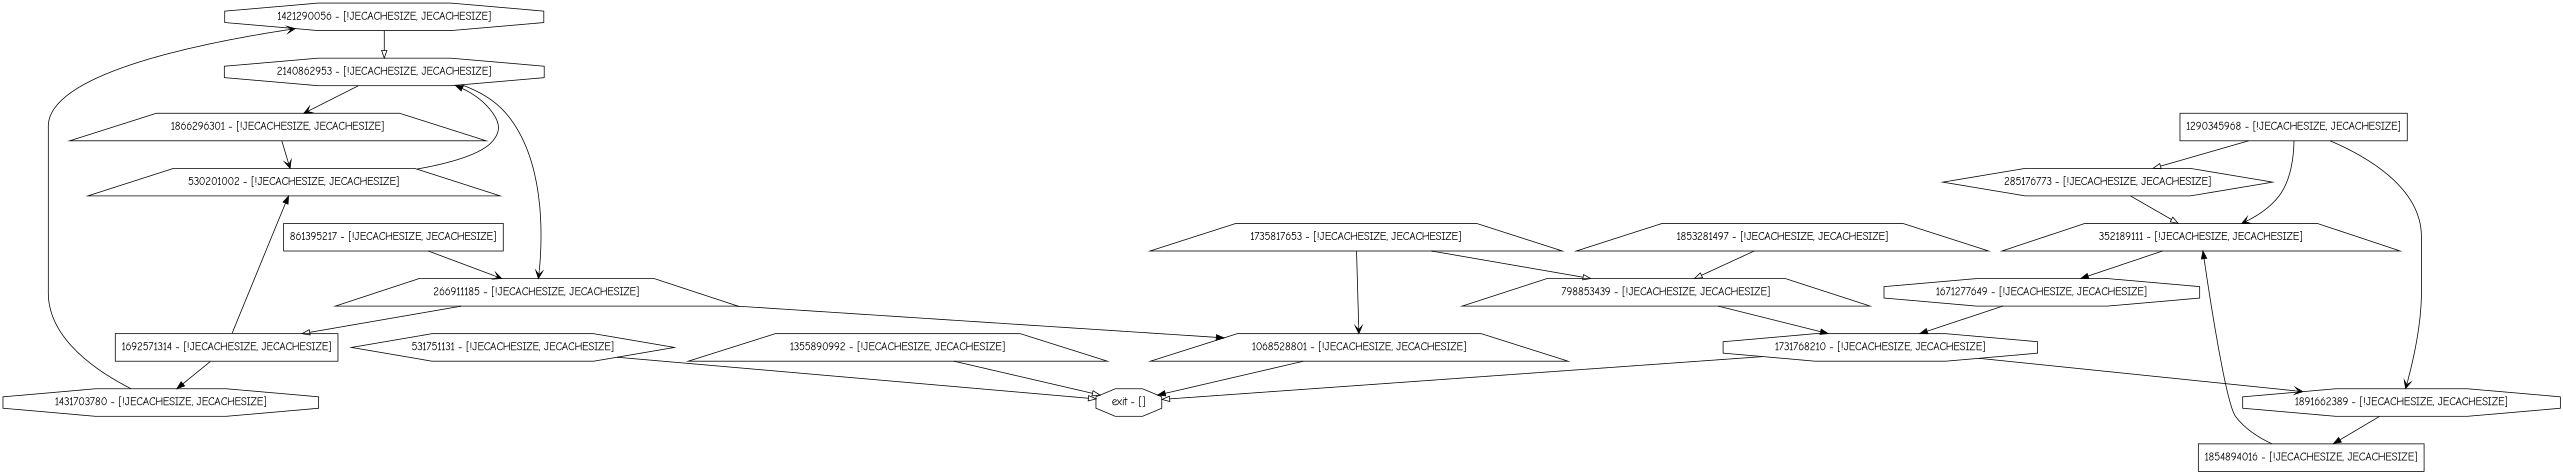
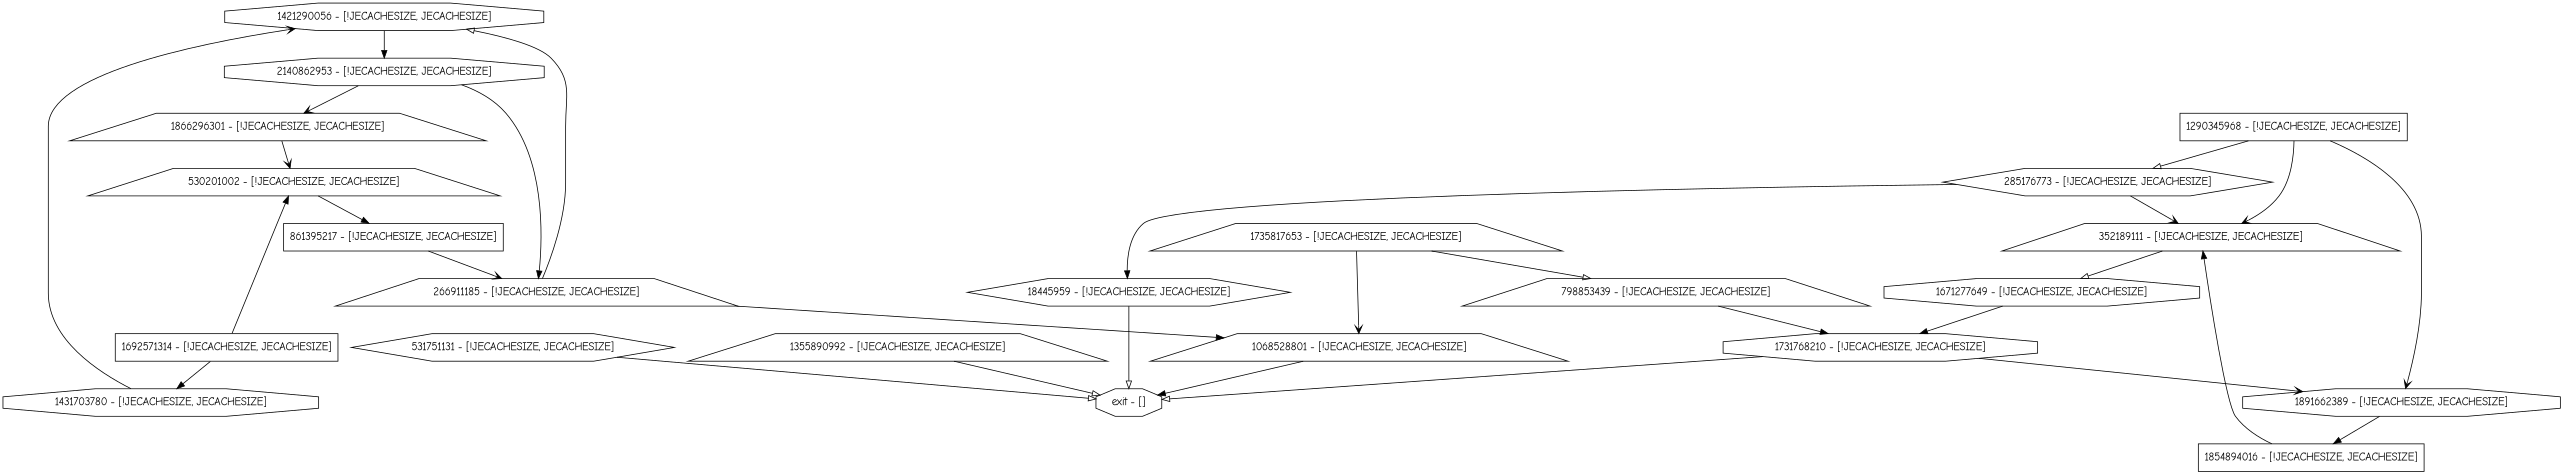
(384, 41) -> (384, 41)
(488, 145) -> (340, 208)
(531, 163) -> (531, 163)
(2151, 208) -> (2151, 208)
(1782, 237) -> none
(2125, 263) -> (2125, 263)
none -> (1129, 292)
(385, 319) -> (566, 127)
